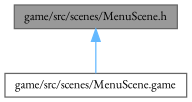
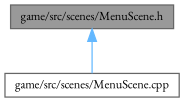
(96, 85) -> (92, 85)
